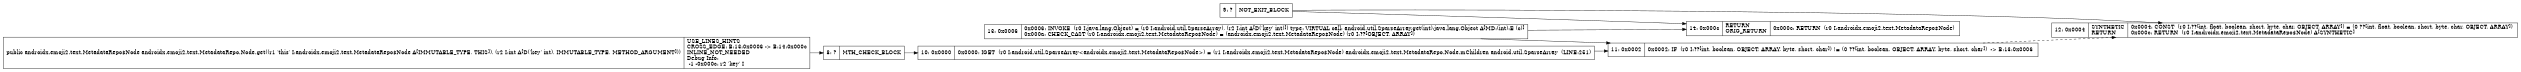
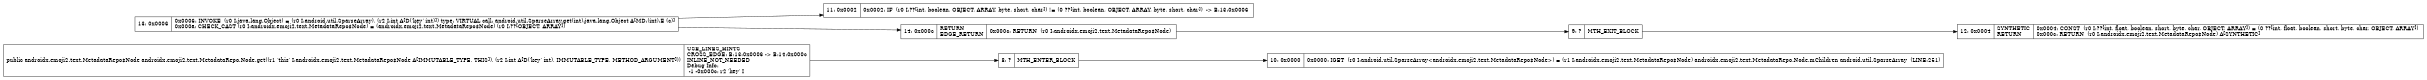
(1264, 10) -> (1613, 31)
(1487, 17) -> (1370, 32)
(1746, 31) -> (962, 34)
(2047, 40) -> none
(1599, 51) -> none
(872, 53) -> (1046, 60)
